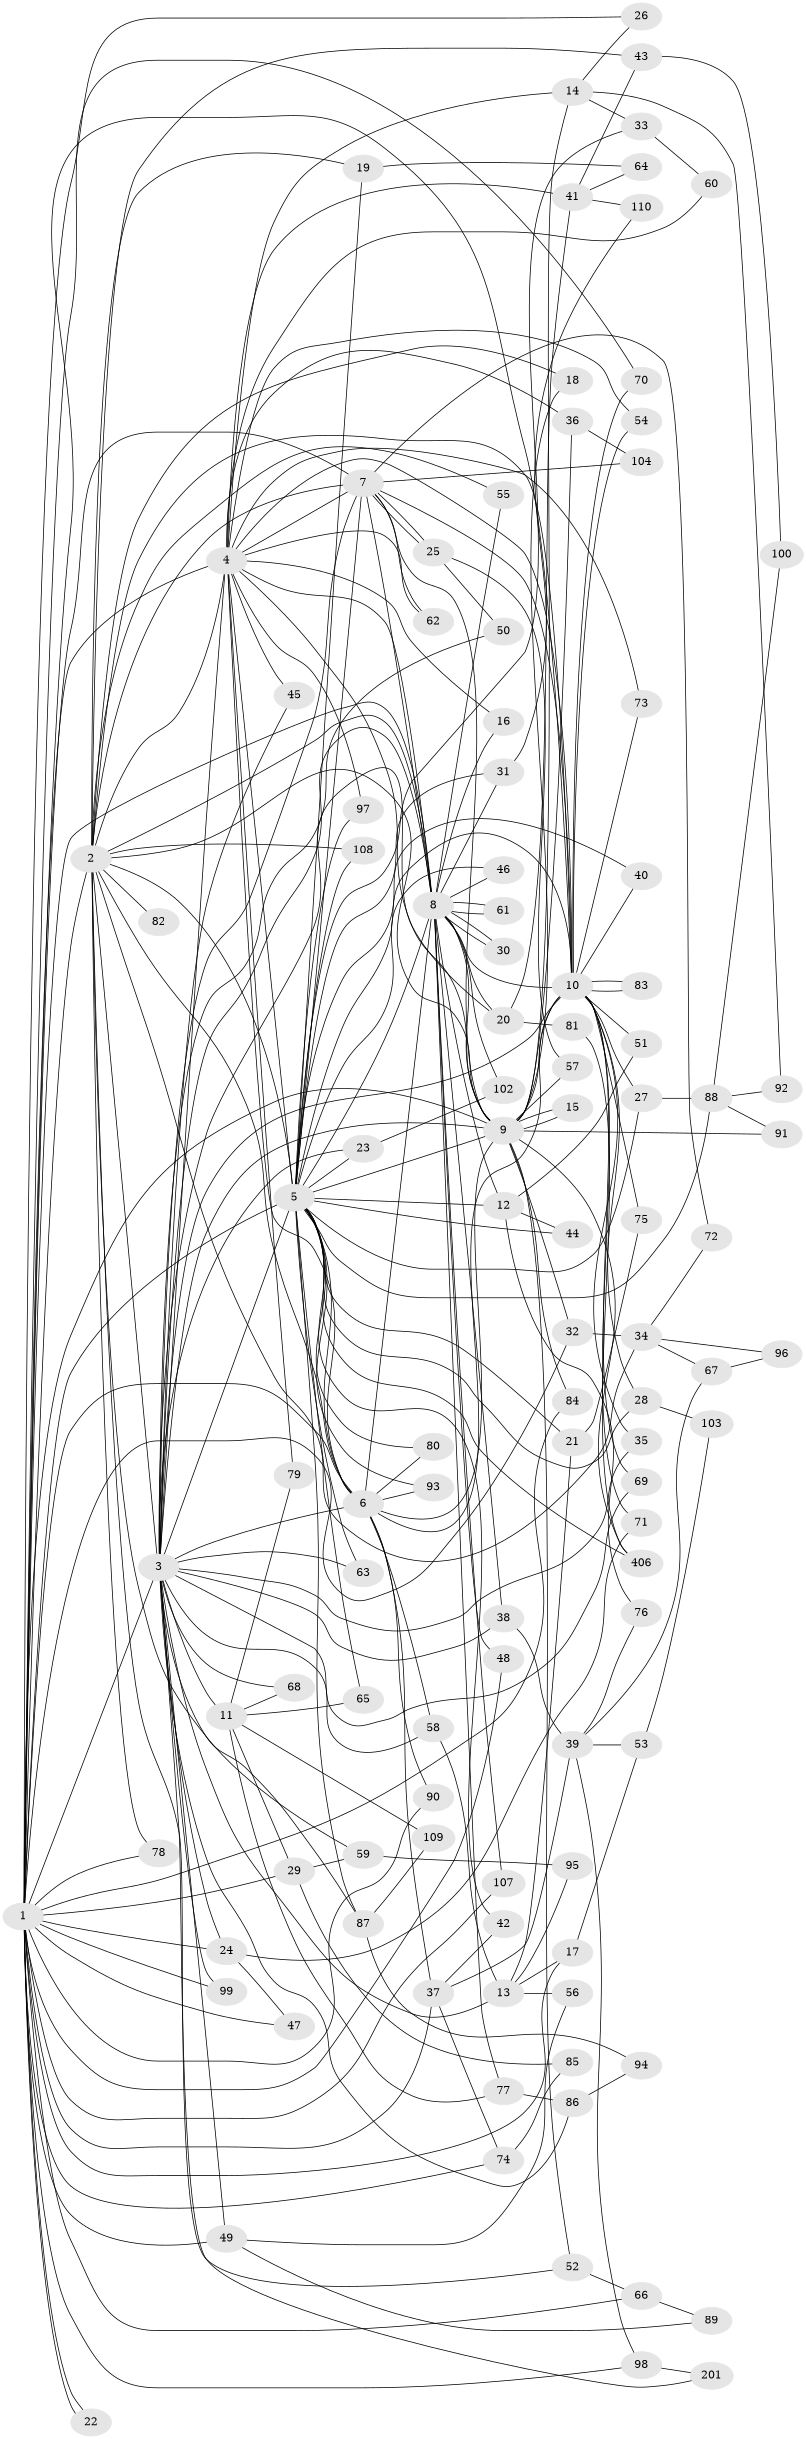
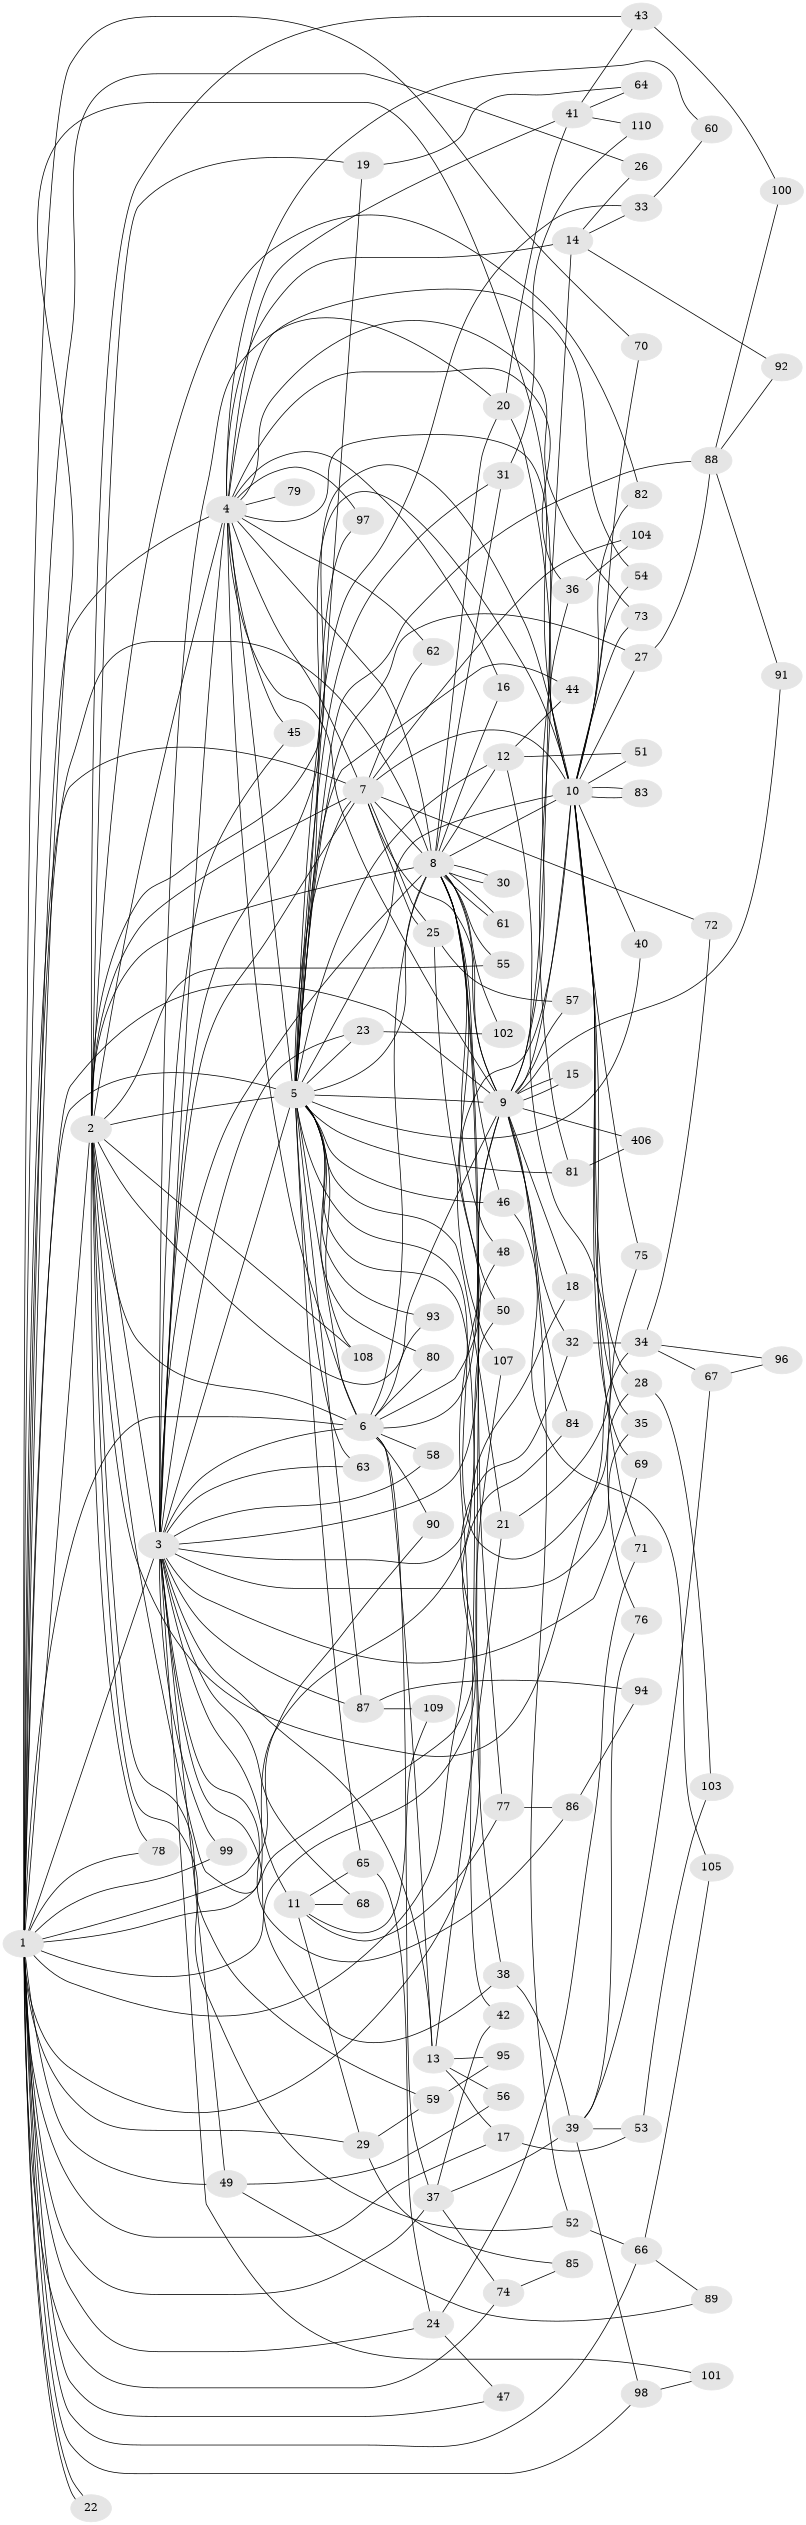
none -> (598, 633)
(431, 1394) -> (422, 1159)
(259, 1601) -> none
(189, 1815) -> (408, 2124)
none -> (712, 1868)
(471, 1886) -> (412, 1740)
(712, 2376) -> (712, 2377)
